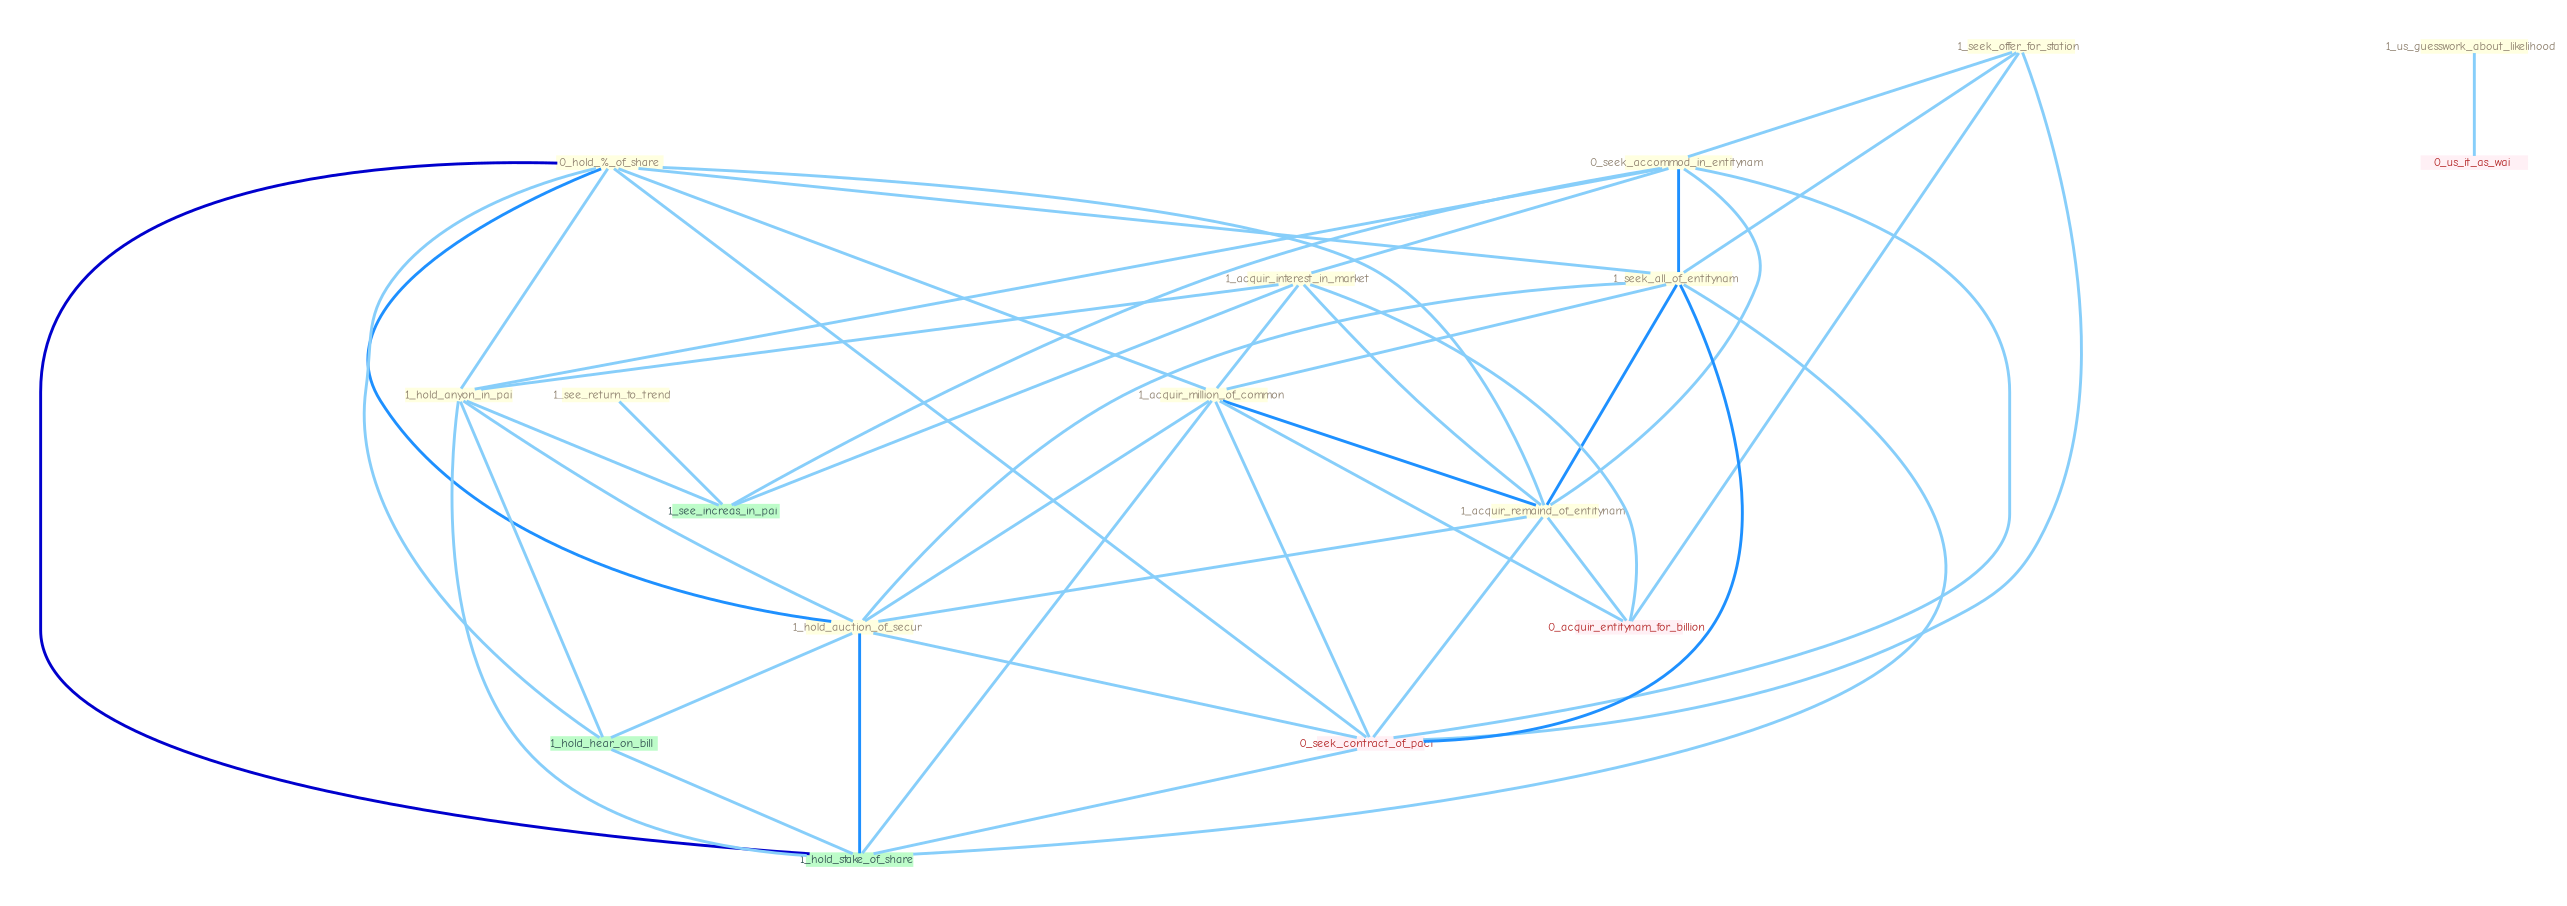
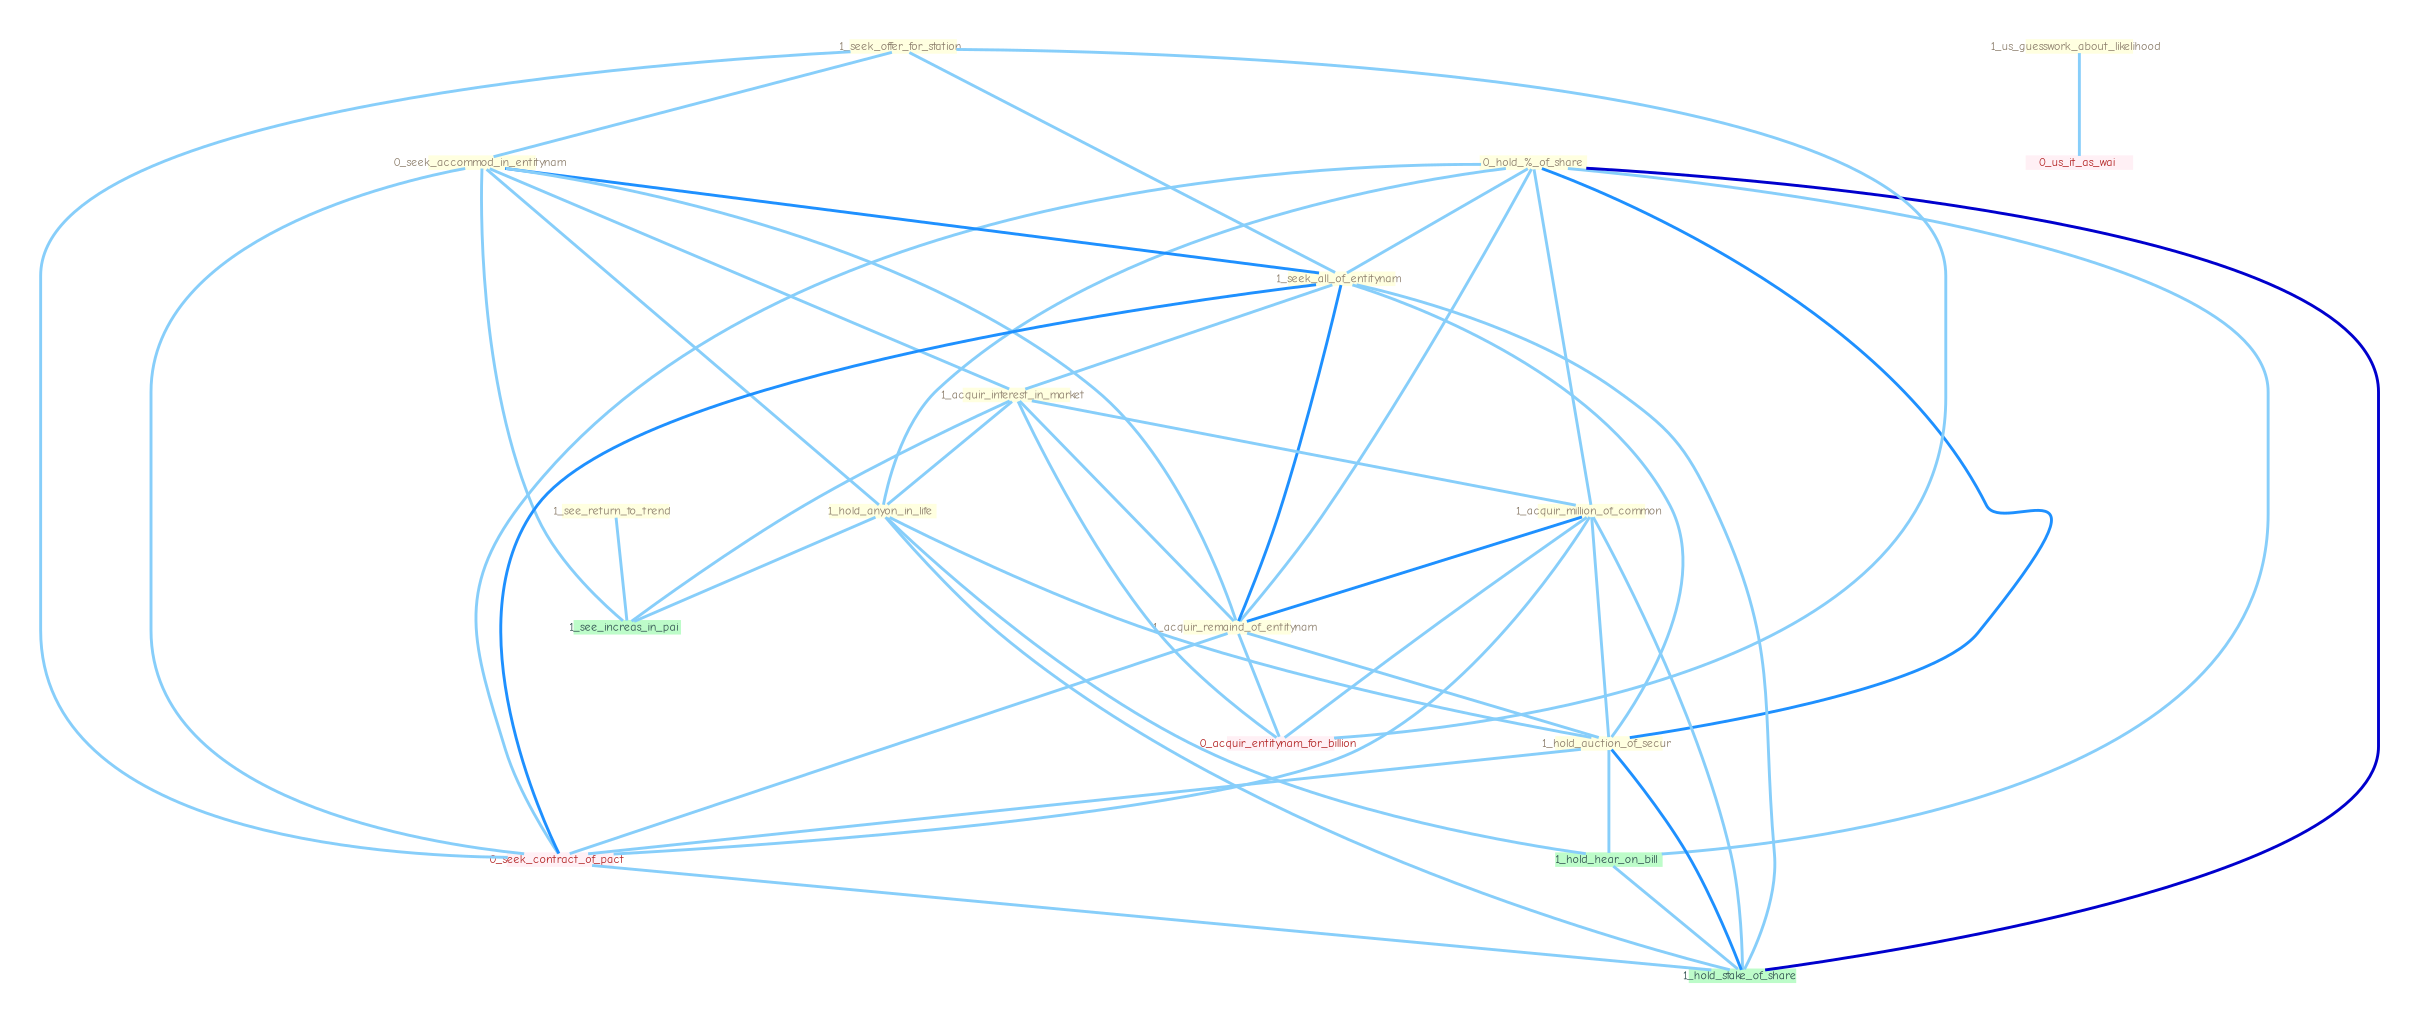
(1468, 332) -> (1179, 337)
(459, 395) -> (883, 511)
